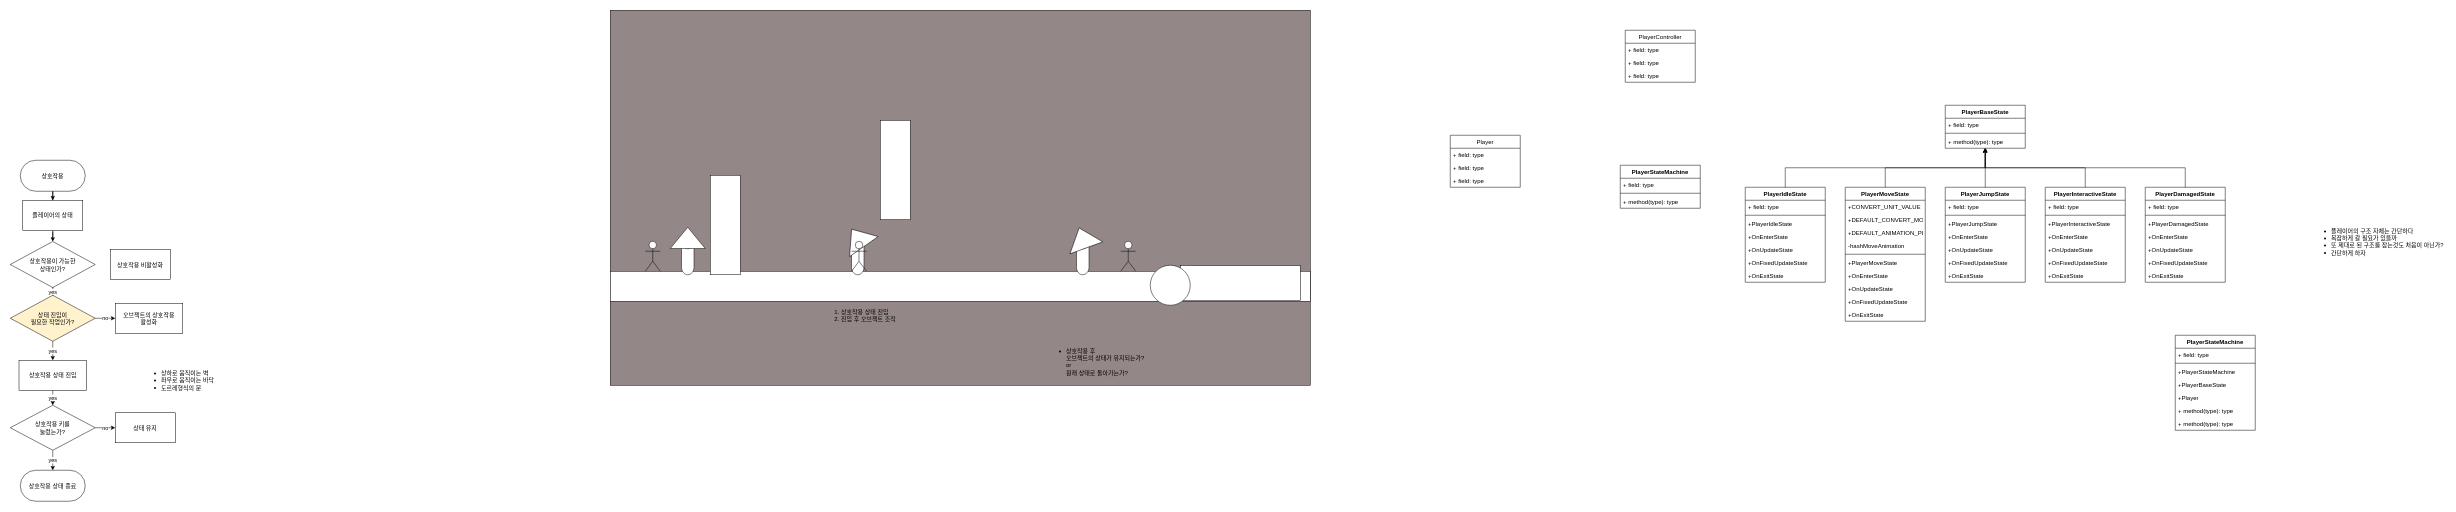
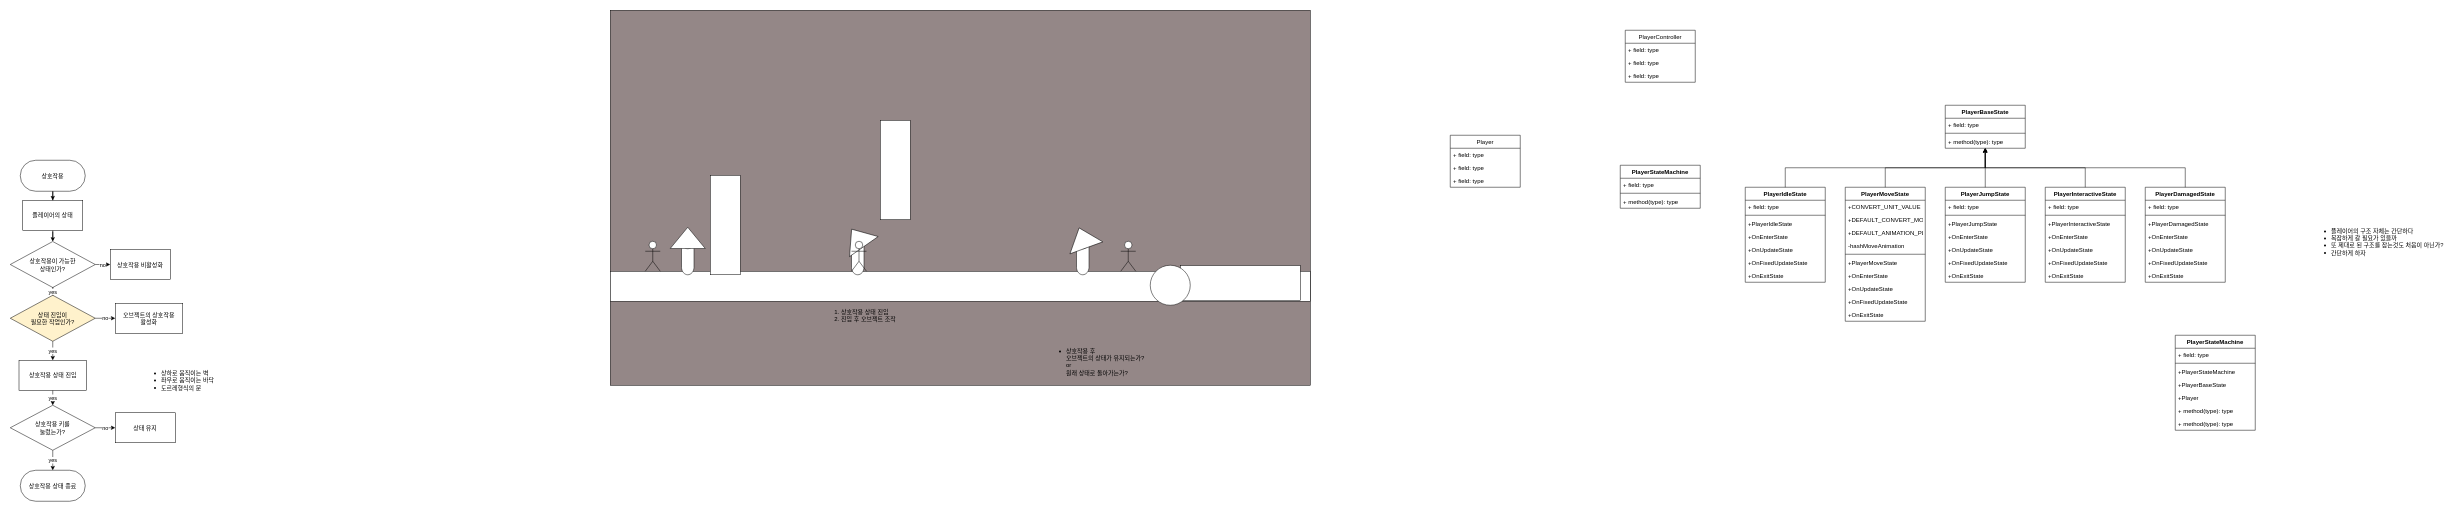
none -> (104, 265)
